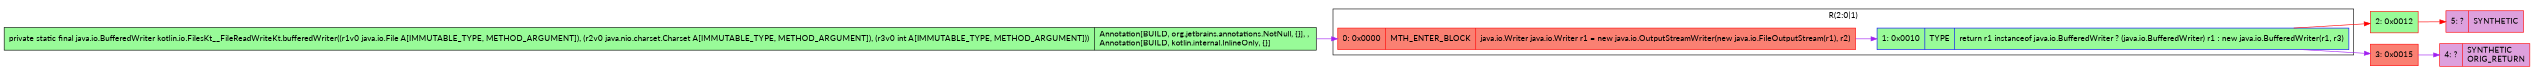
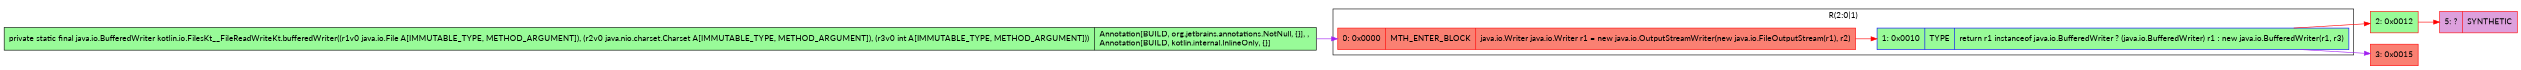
(1863, 39) -> (1863, 39)
(2485, 55) -> none
